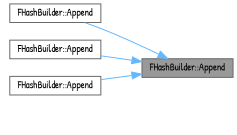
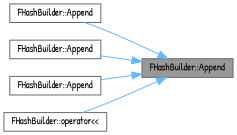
none -> (55, 122)
